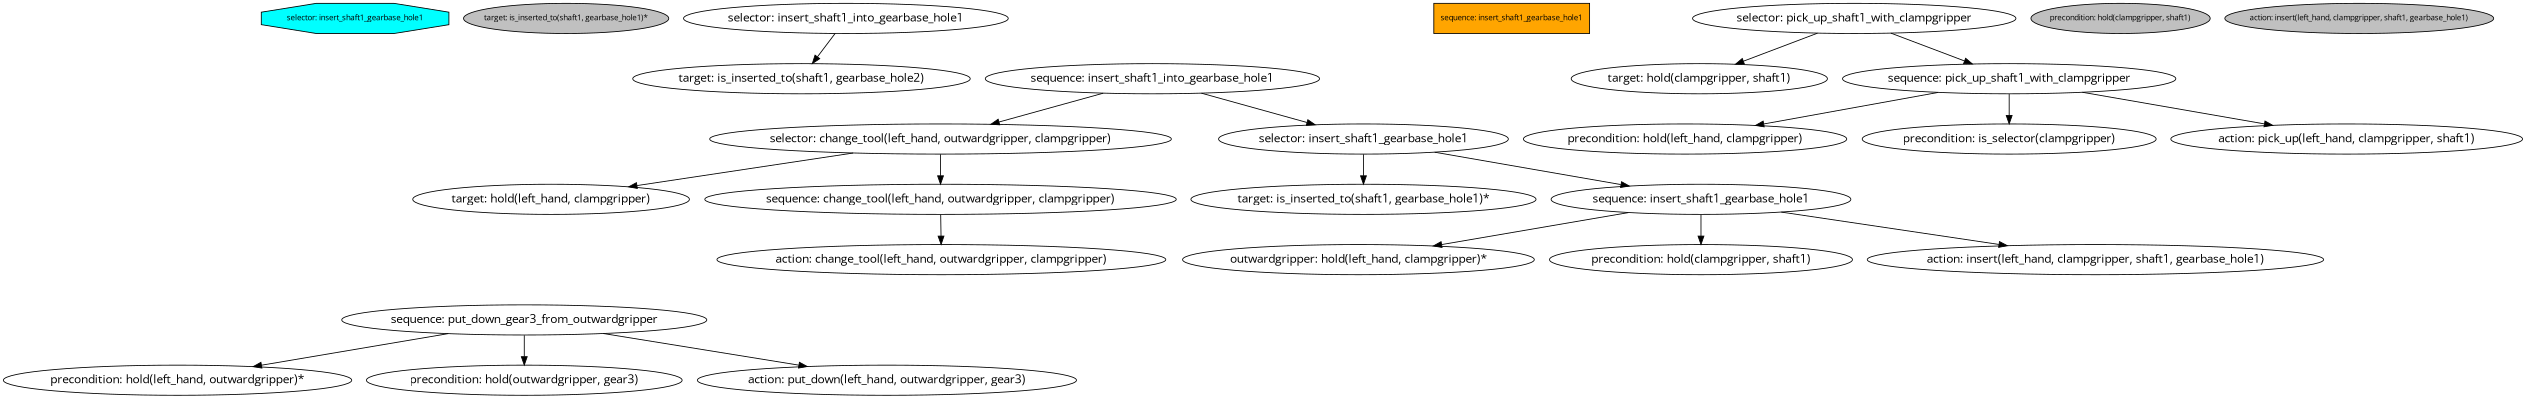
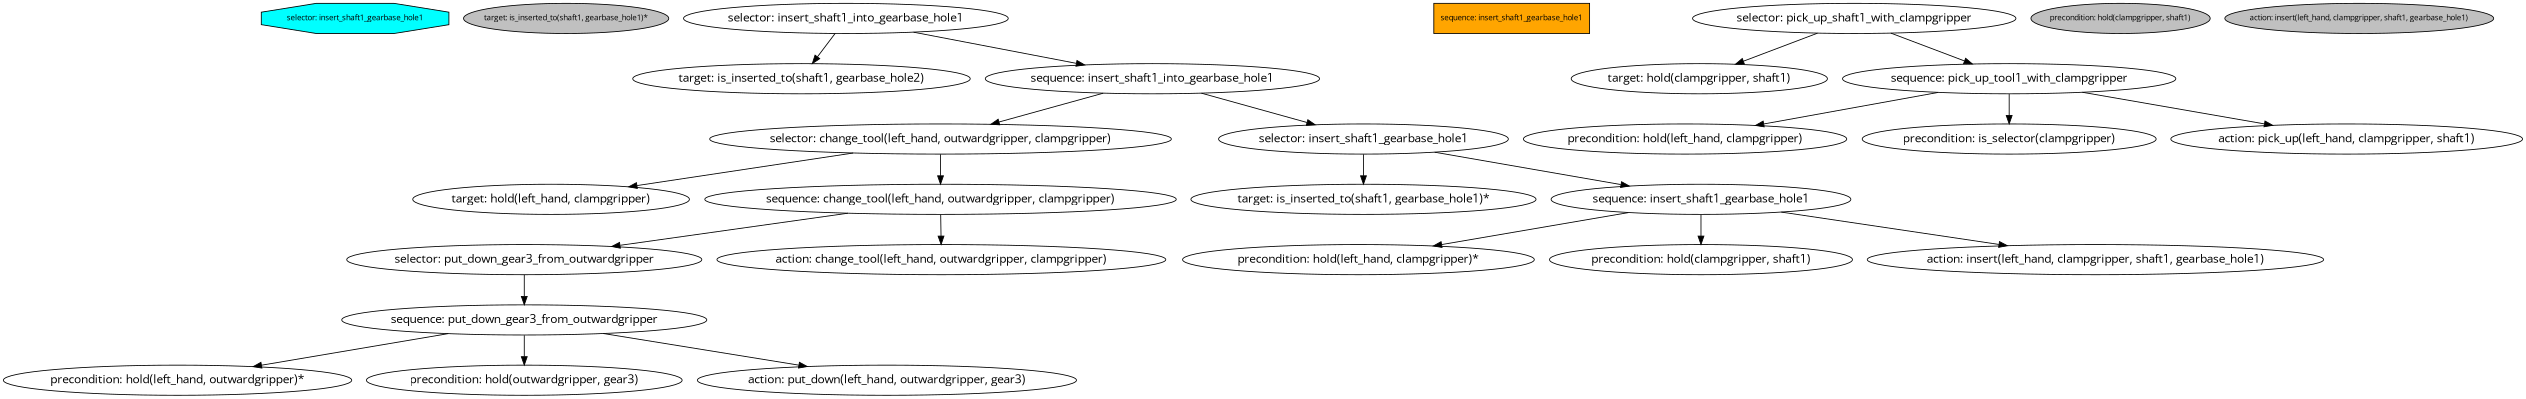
none -> (995, 48)
(2009, 79) -> (2009, 79)
none -> (524, 260)
(1358, 260) -> (1358, 260)
